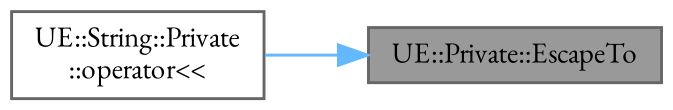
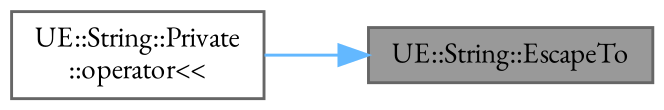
(515, 55) -> (511, 55)
